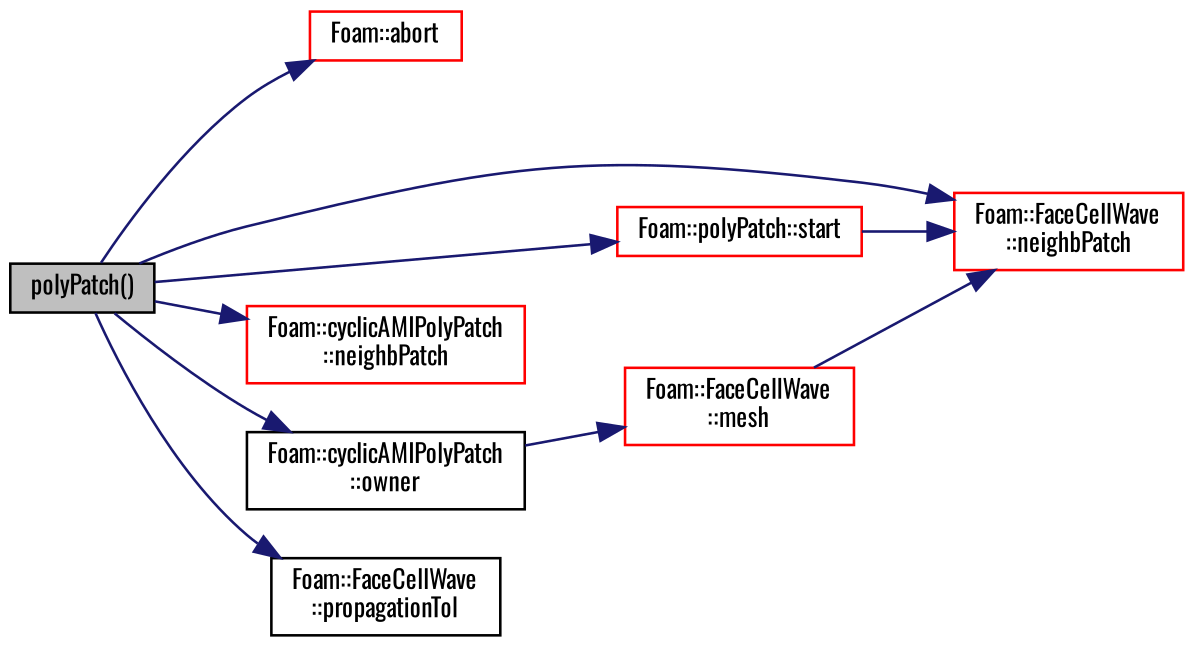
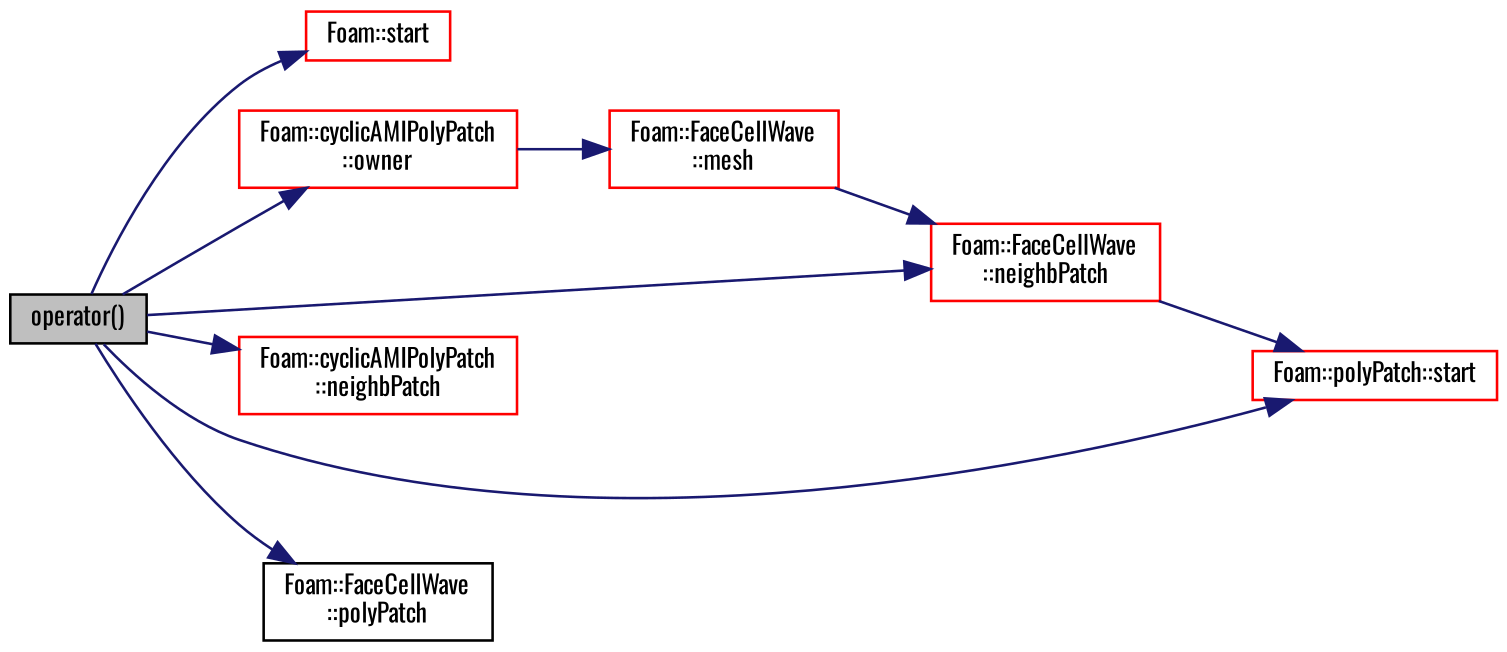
(386, 36) -> (378, 36)
(895, 231) -> (1218, 322)
(82, 288) -> (78, 319)
(386, 471) -> (378, 149)
(386, 597) -> (378, 602)
